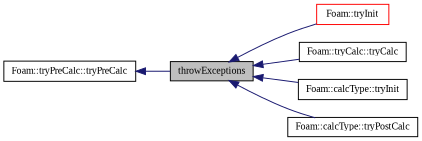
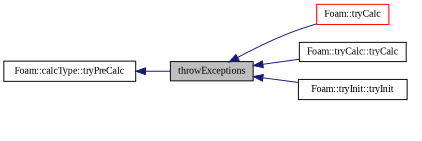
(353, 14) -> (353, 14)
(70, 71) -> (70, 71)
(353, 90) -> (353, 90)
(353, 127) -> none
